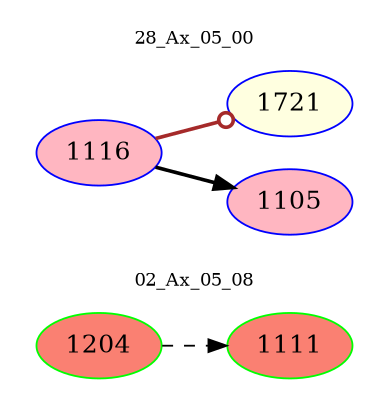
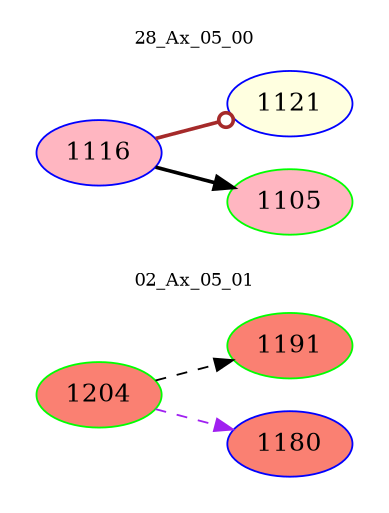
(290, 104) -> (290, 104)
(290, 202) -> (290, 202)
(194, 281) -> (194, 281)
(290, 346) -> (290, 346)
none -> (290, 444)
